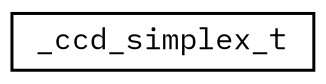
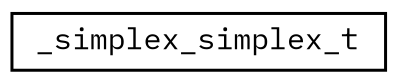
(163, 42) -> (199, 42)
